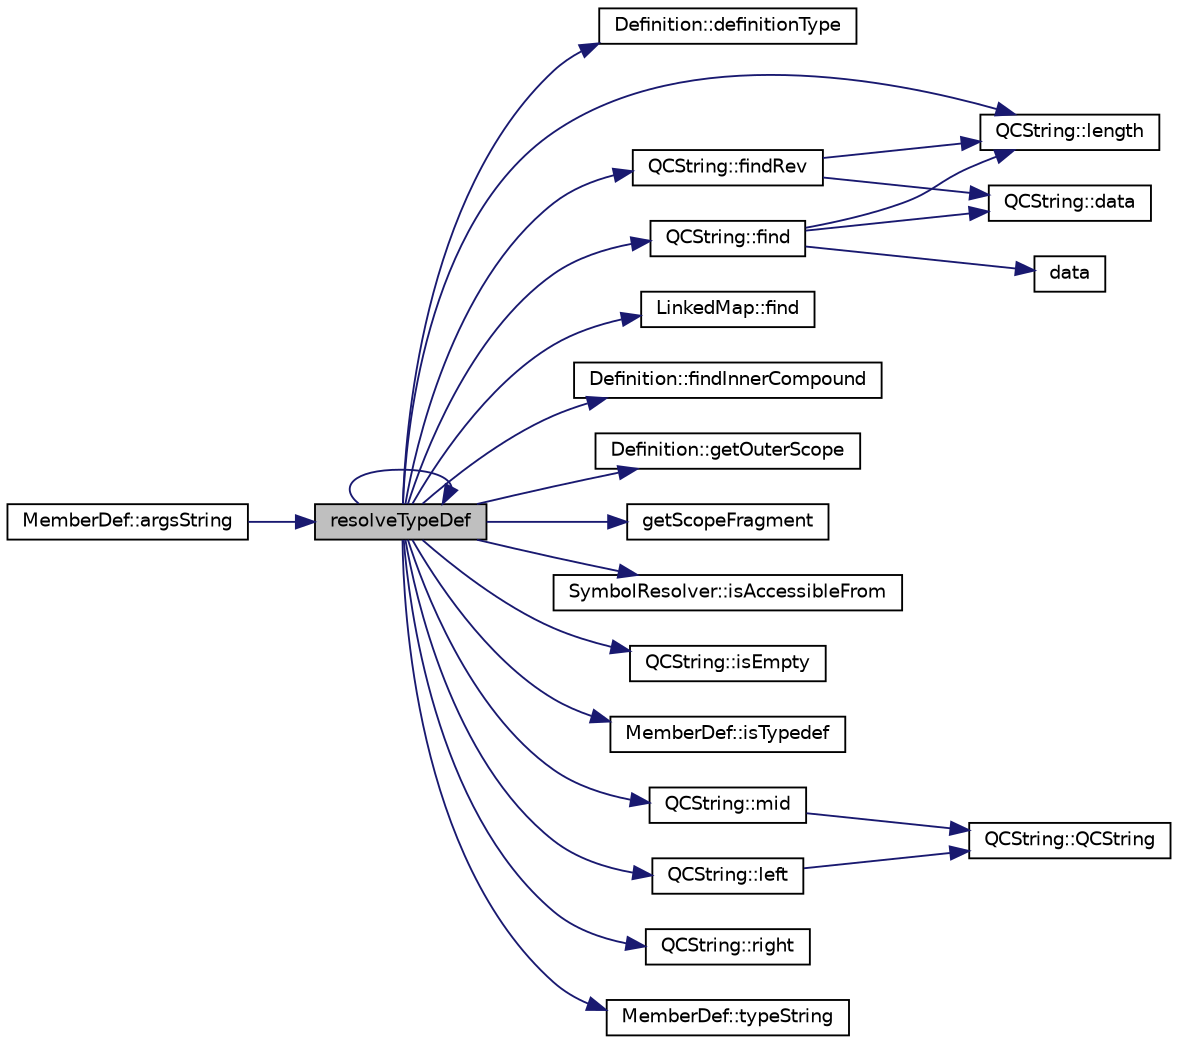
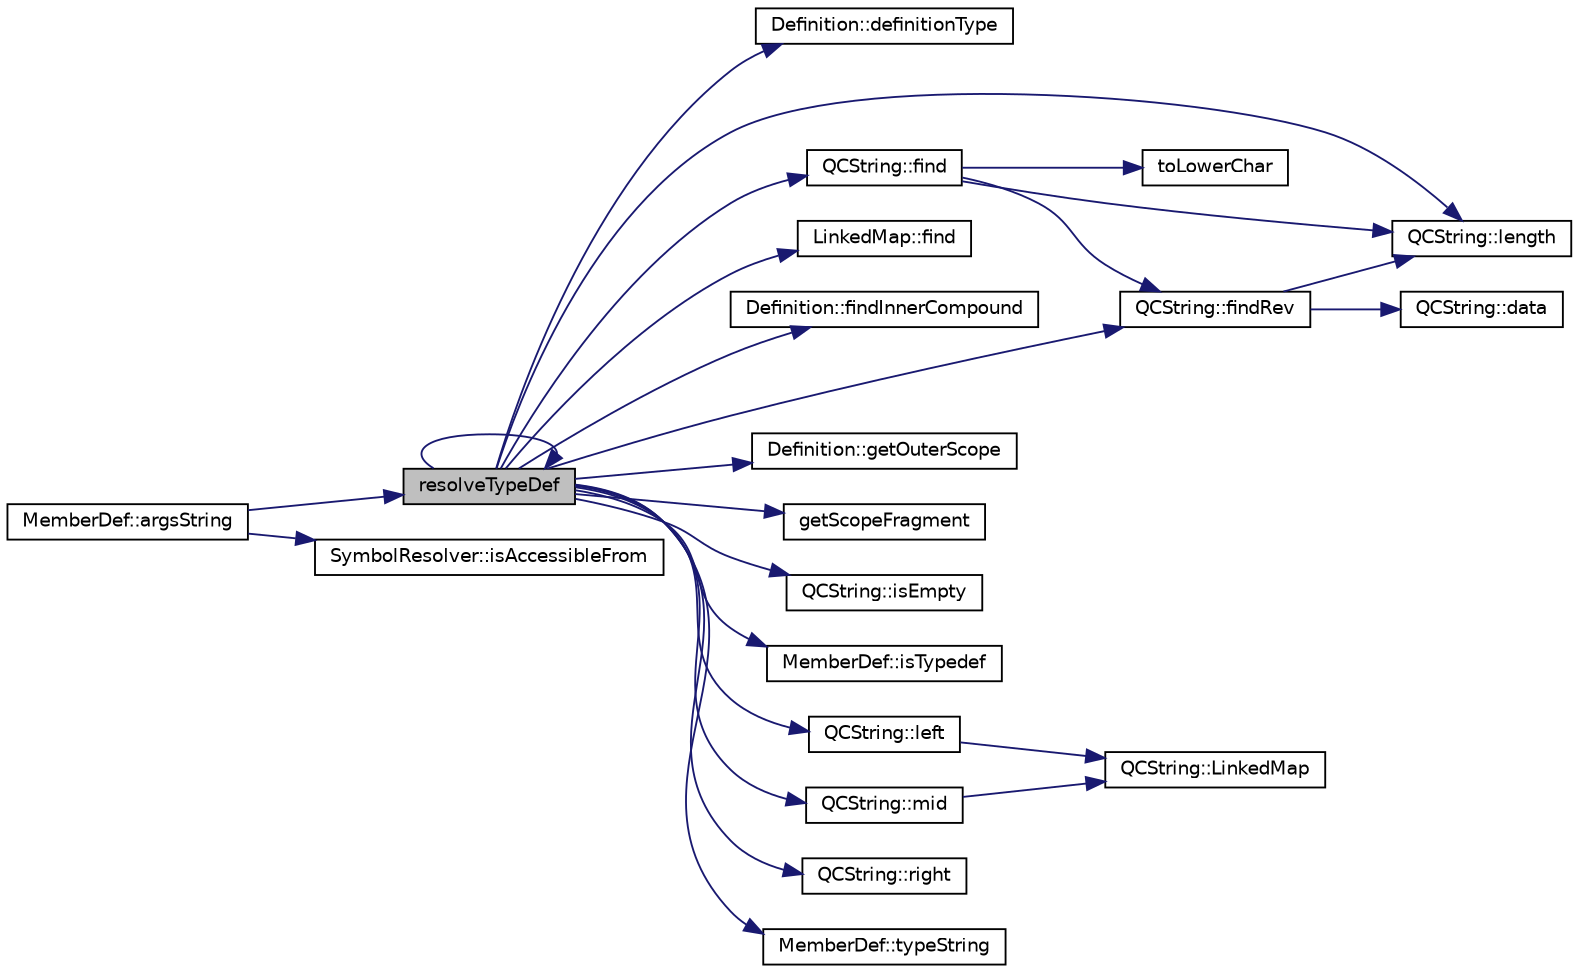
(888, 222) -> (1060, 219)
(1070, 274) -> (1215, 168)
(548, 556) -> (272, 536)
(1070, 841) -> (1215, 770)
